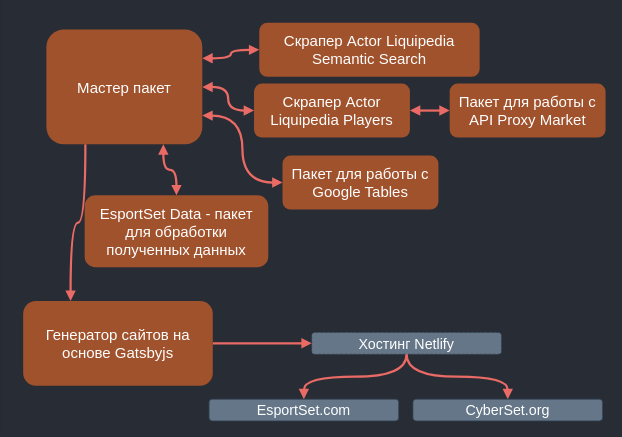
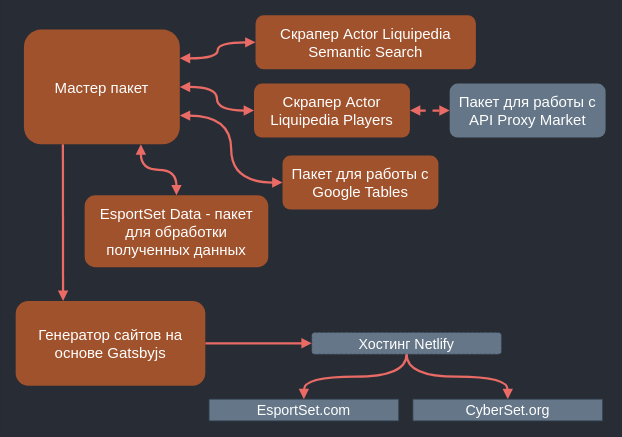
(369, 50) -> (366, 42)
(124, 87) -> (102, 87)
(428, 111) -> (428, 111)
(528, 111) -> (528, 111)
(118, 344) -> (110, 344)
(304, 410) -> (304, 410)
(508, 410) -> (508, 410)
